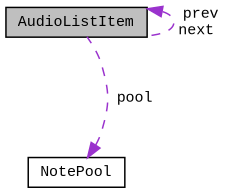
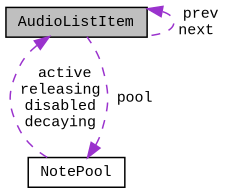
none -> (11, 105)
